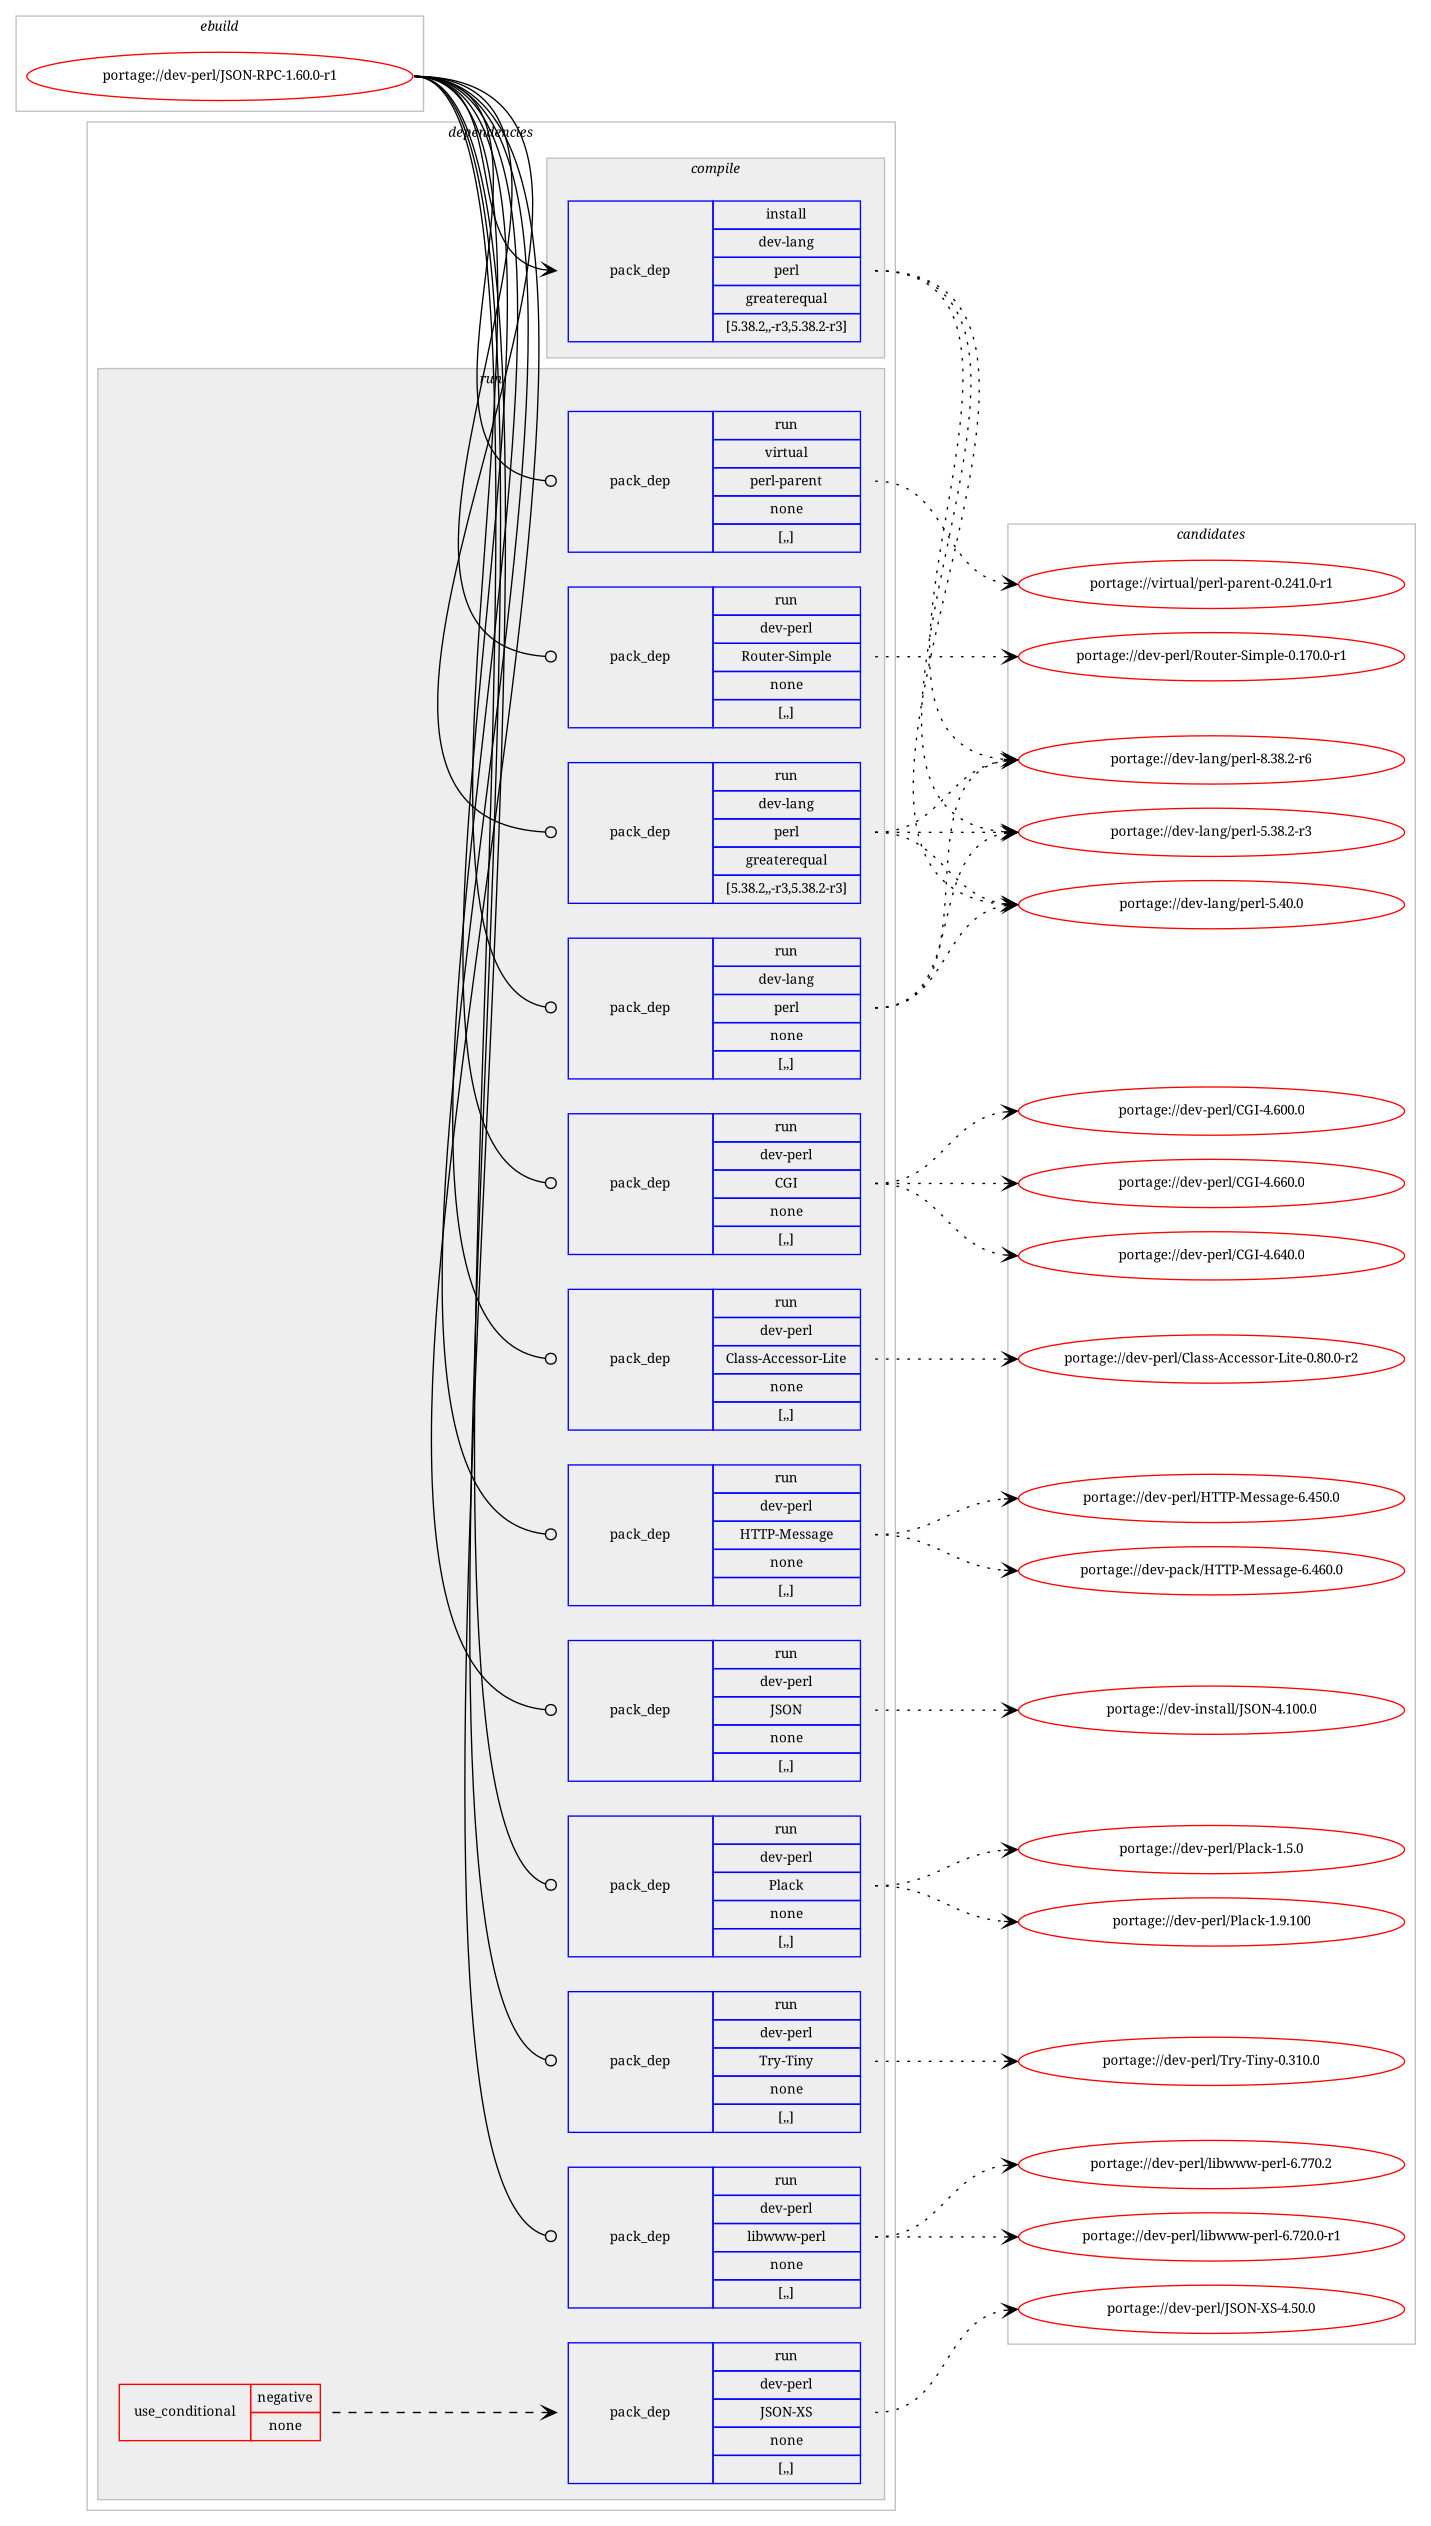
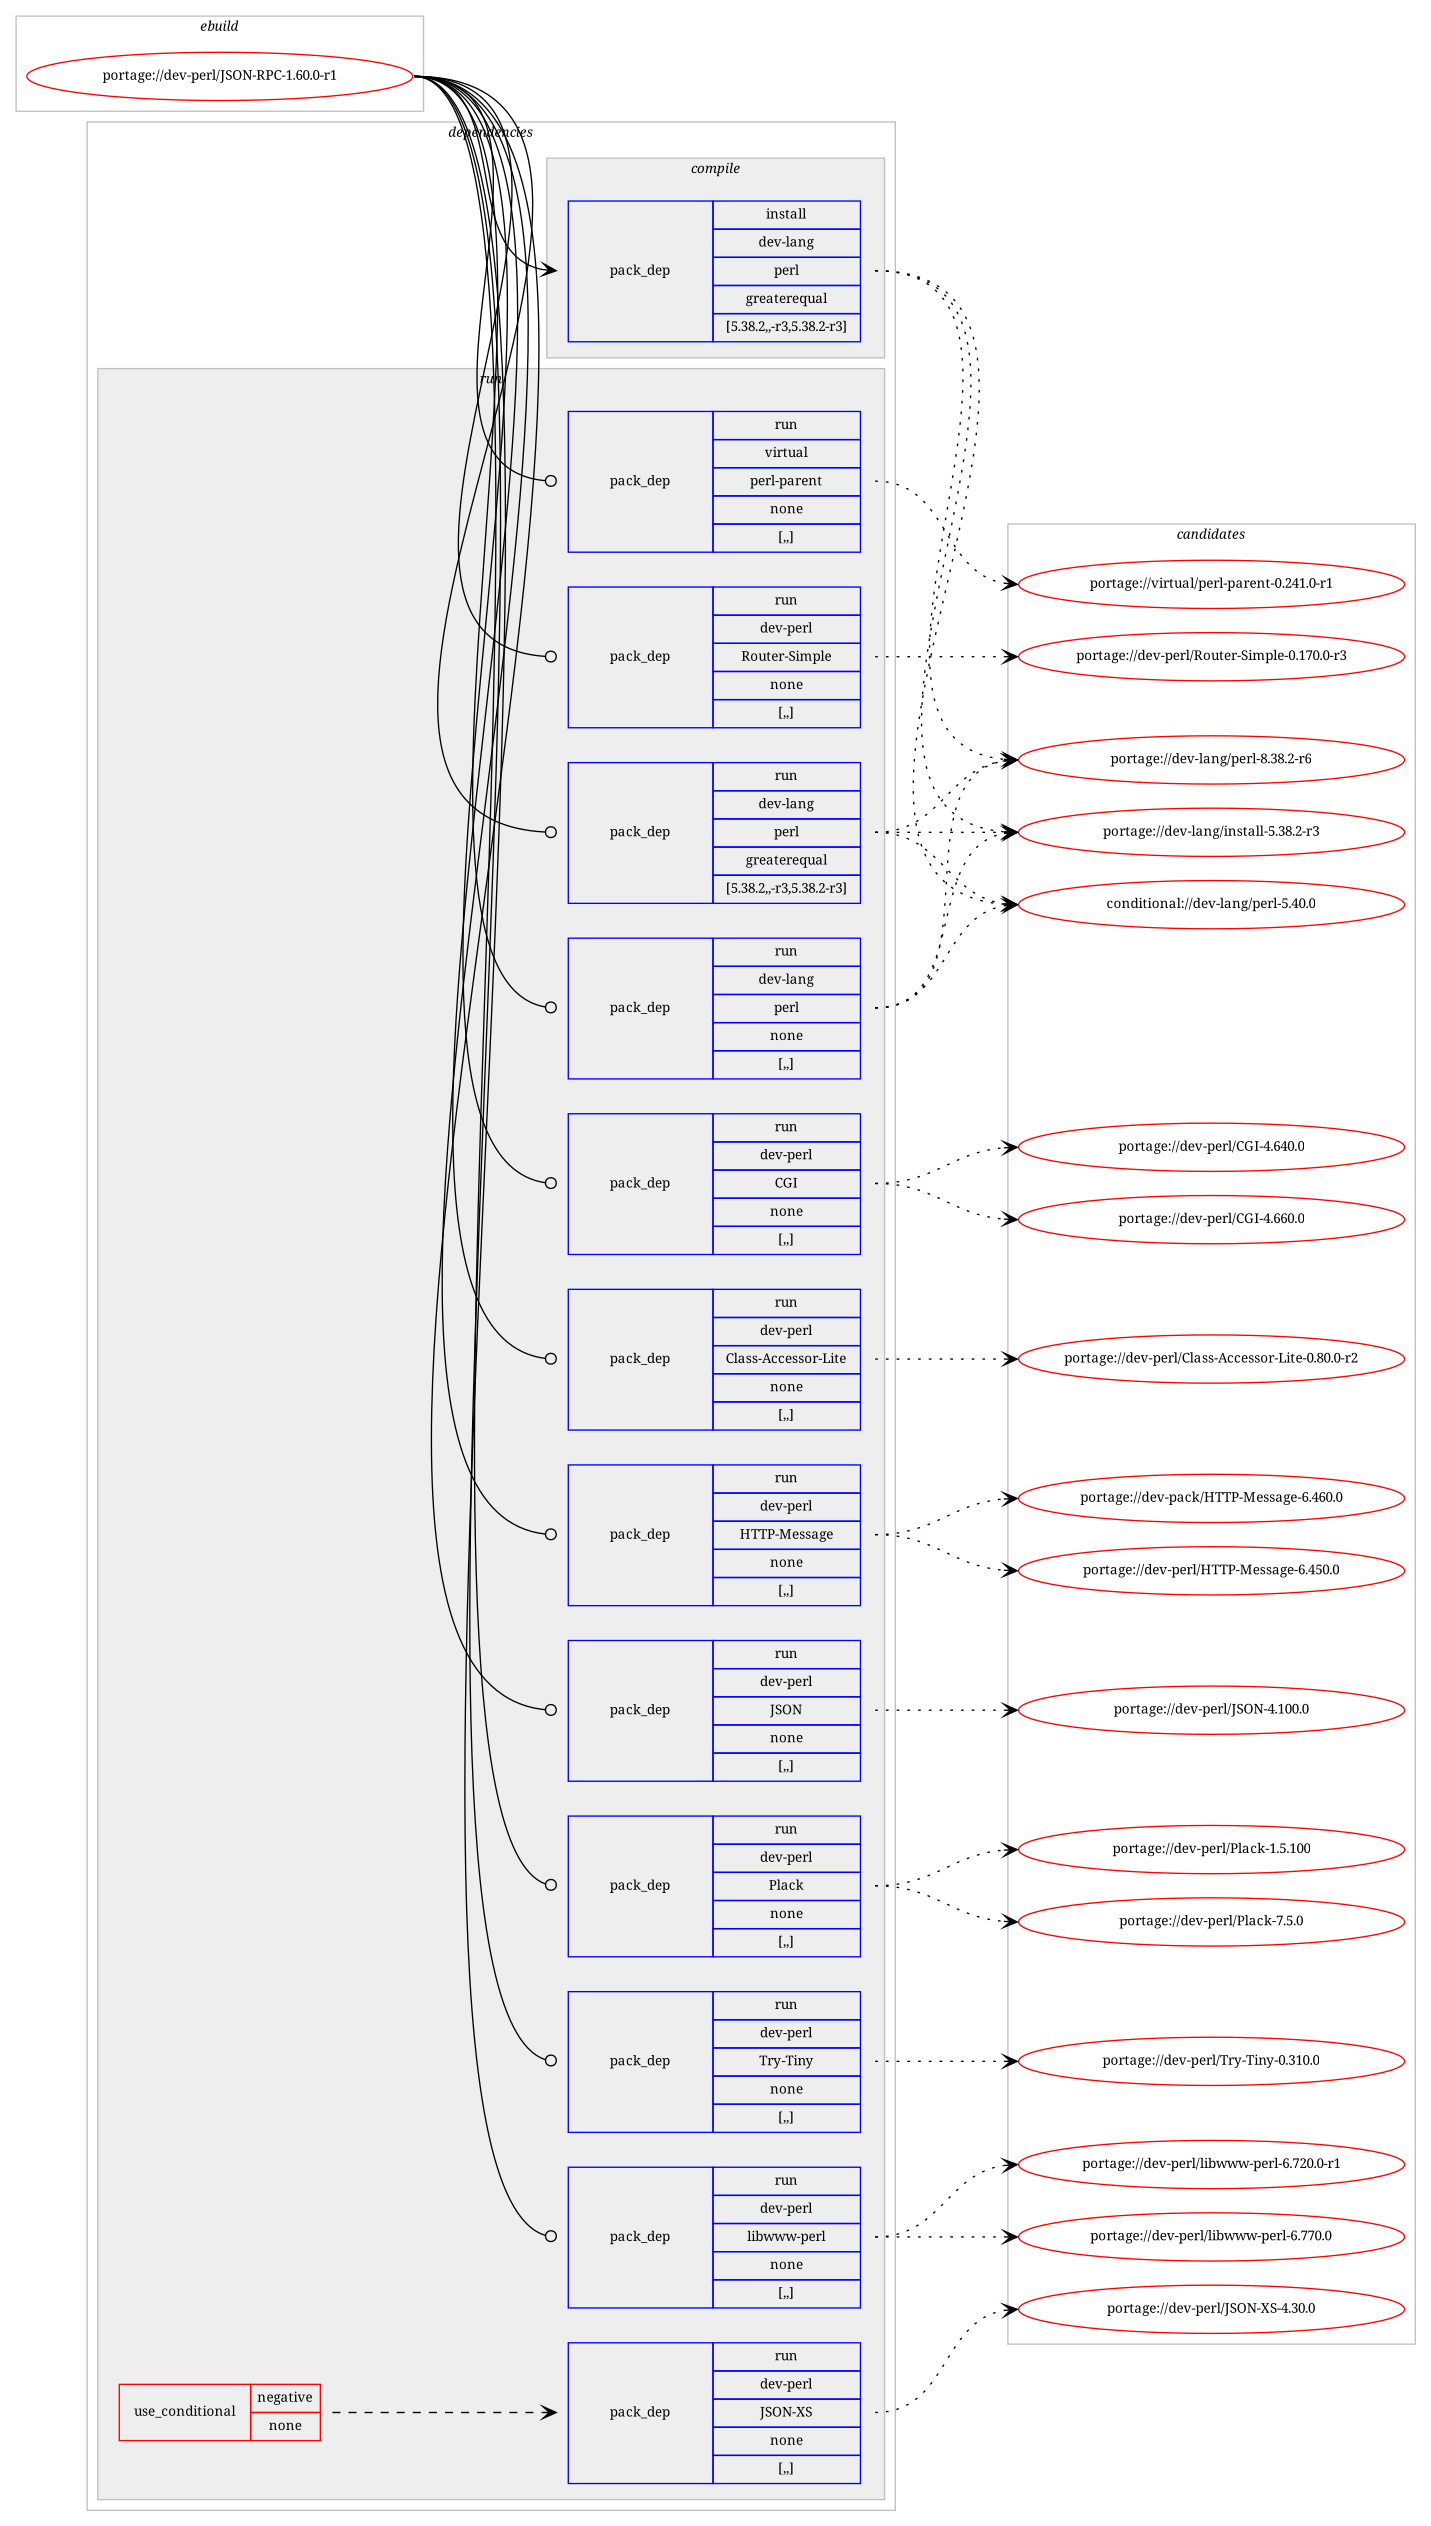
(1212, 657) -> (1212, 657)
(1212, 832) -> (1212, 832)
(1212, 905) -> (1212, 905)
(1212, 1111) -> none
(1212, 1710) -> (1212, 1710)
(1212, 1850) -> (1212, 1922)
(1212, 1922) -> (1212, 1850)
(1212, 2165) -> (1212, 2237)
(1212, 2309) -> (1212, 2309)
